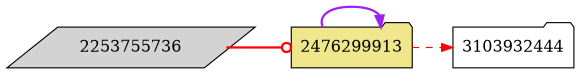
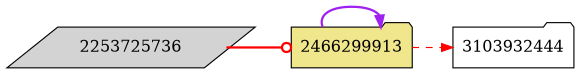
(131, 47) -> (131, 47)
(352, 47) -> (352, 47)
